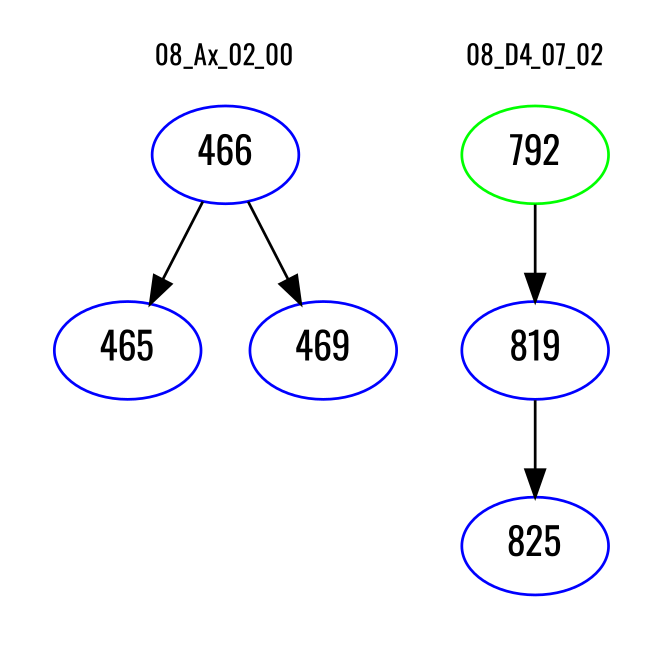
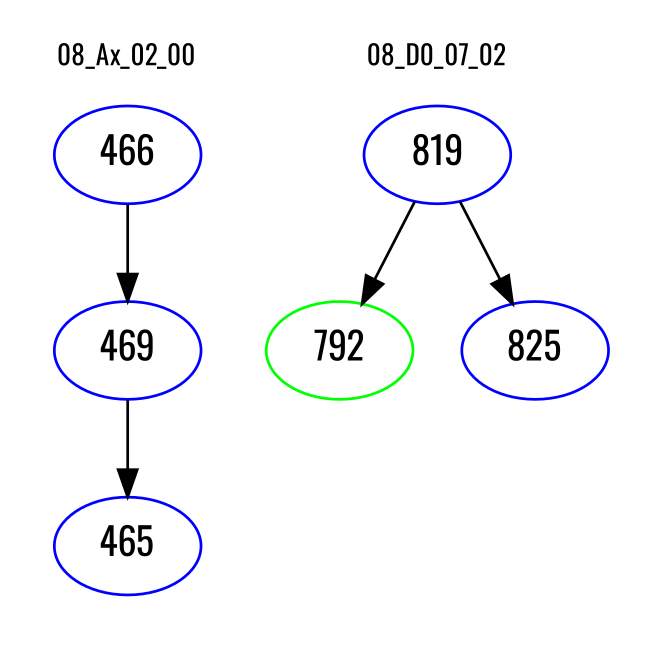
(535, 58) -> (437, 58)
(535, 239) -> (395, 240)
(183, 240) -> (128, 435)
